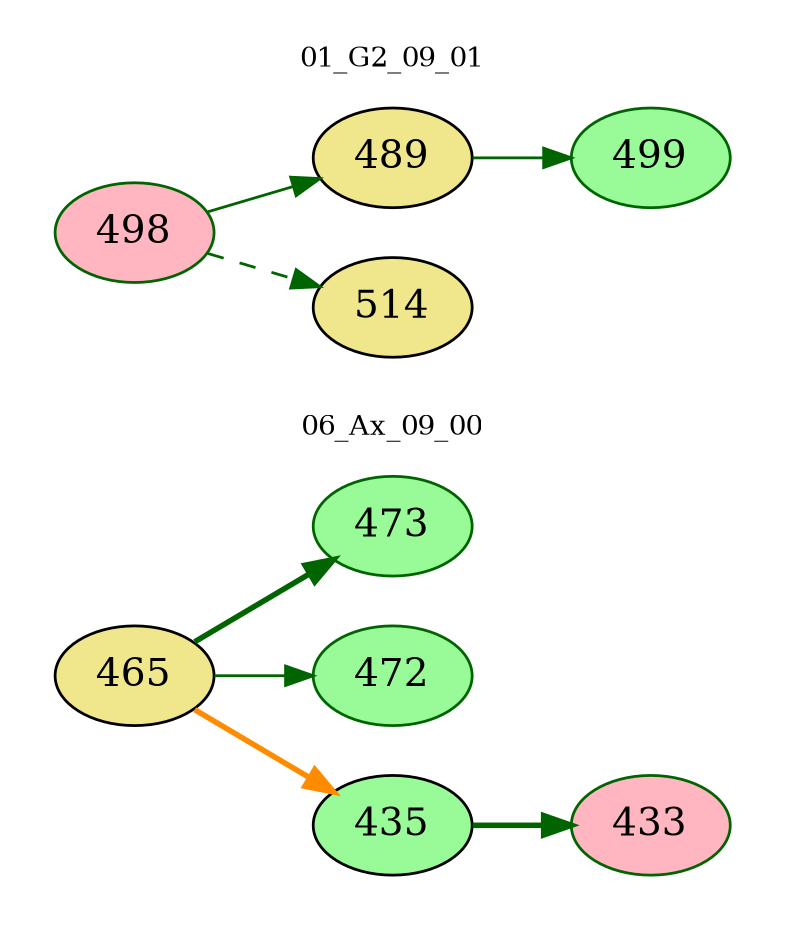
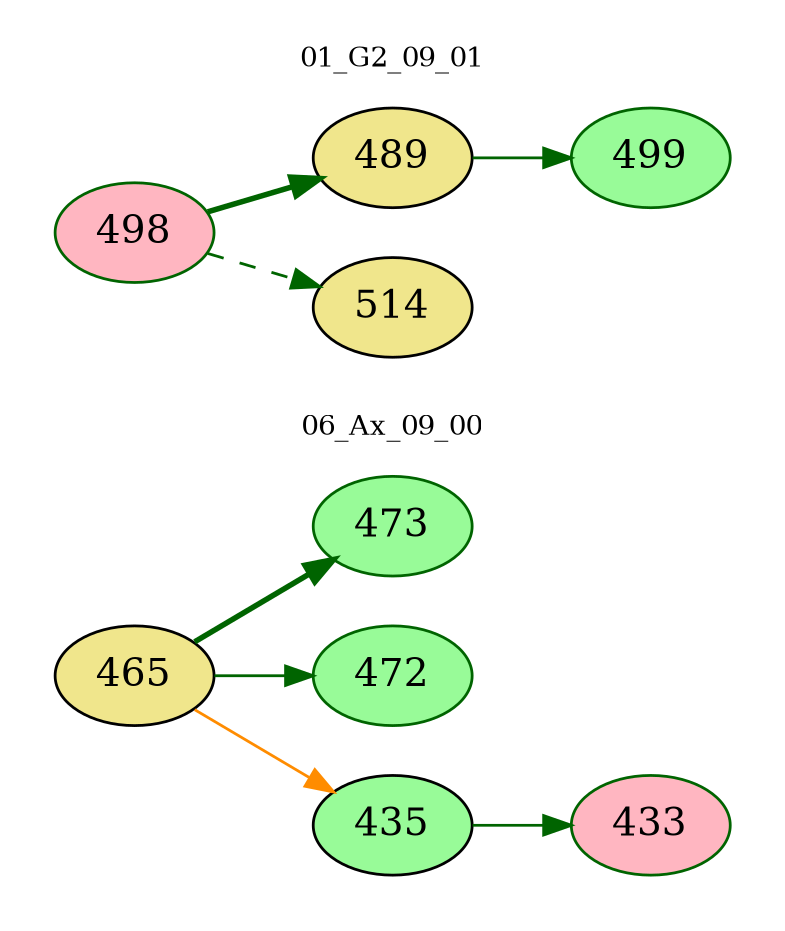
(250, 199) -> (250, 199)
(252, 744) -> (252, 744)
(508, 825) -> (508, 825)
